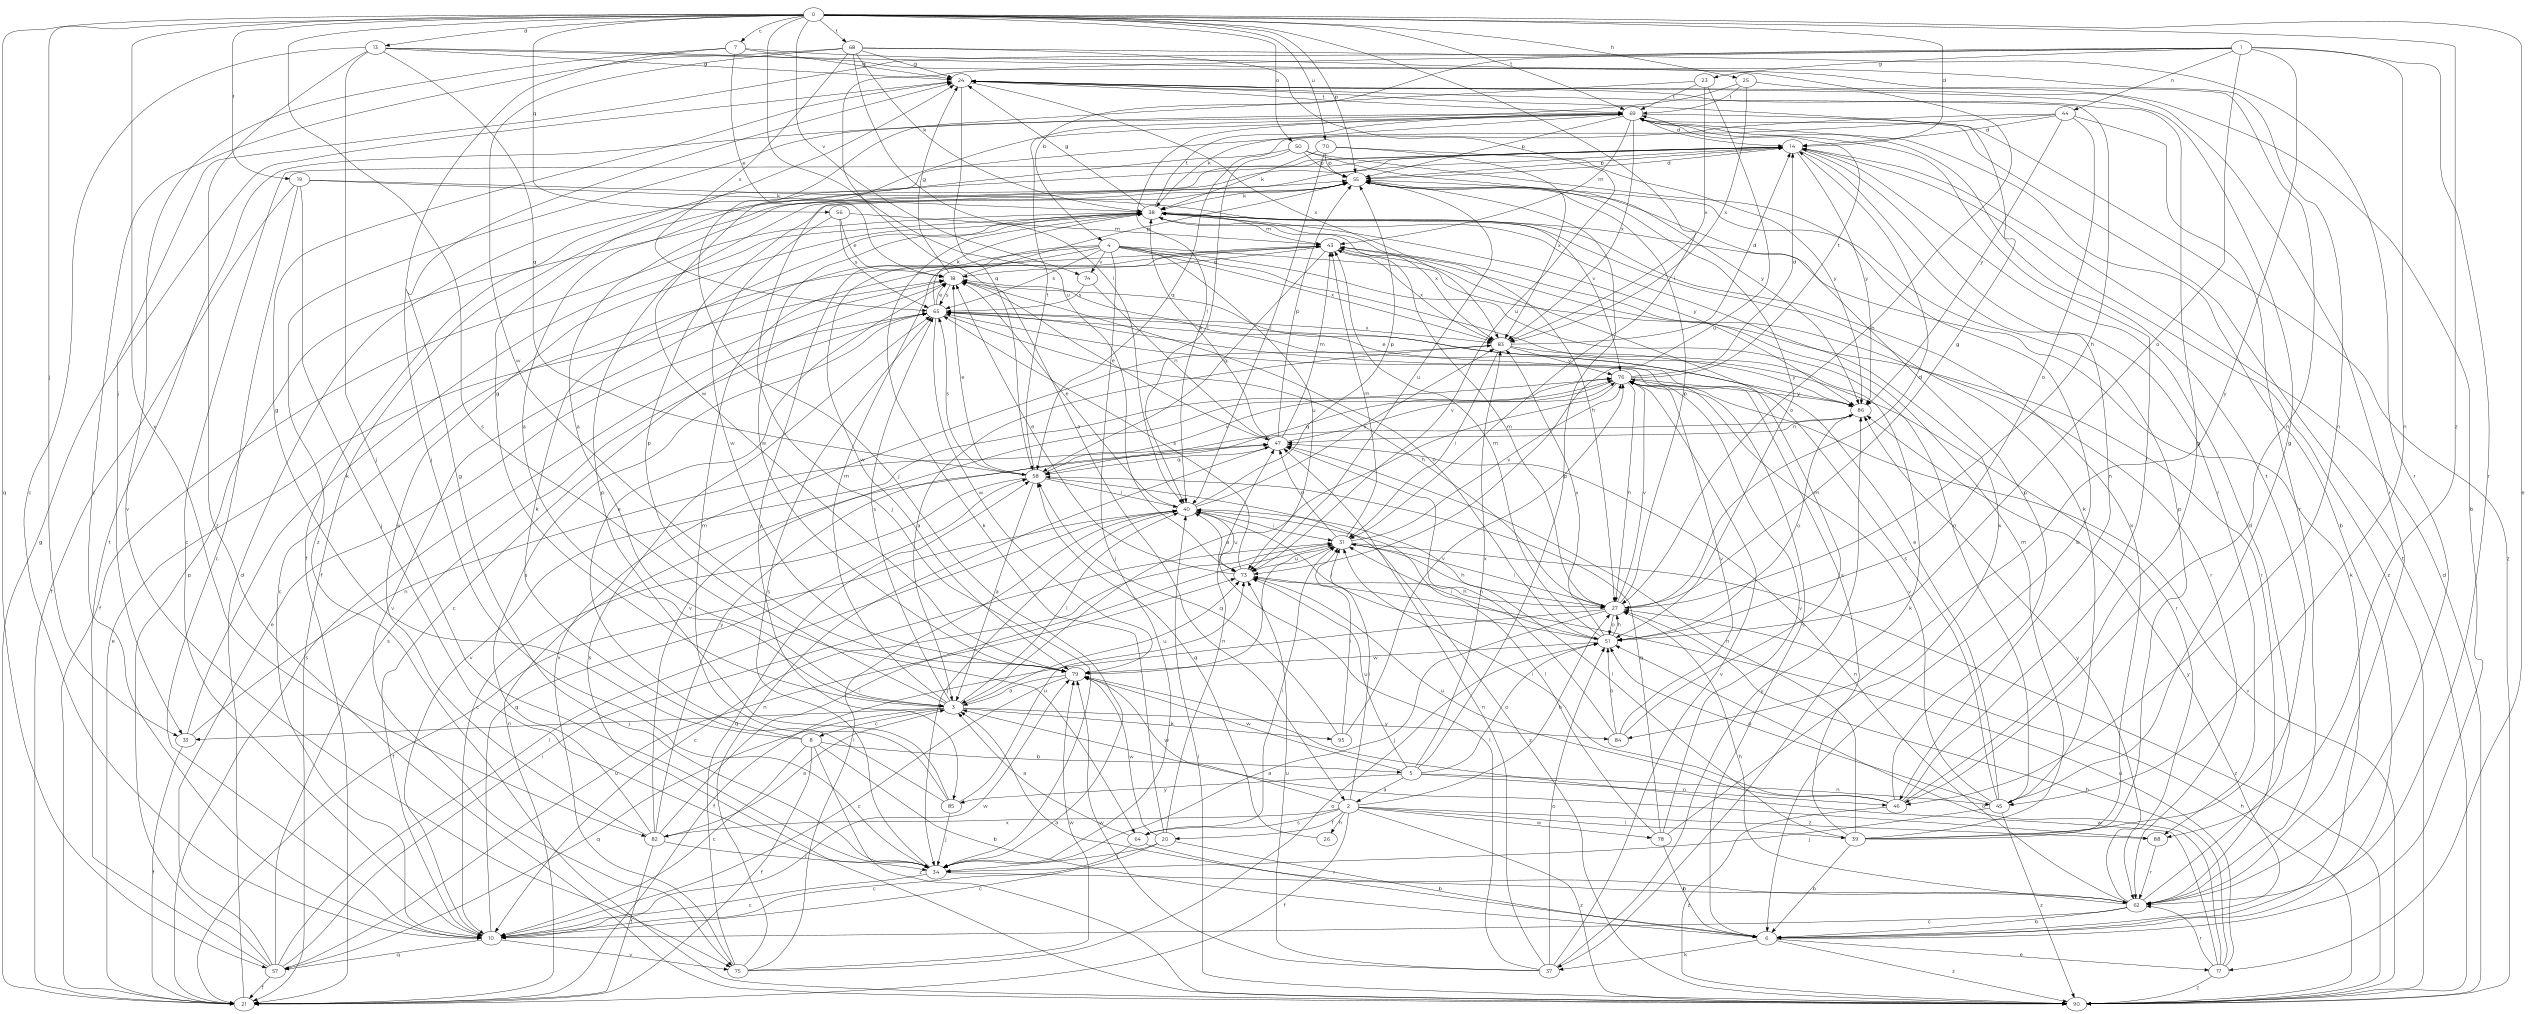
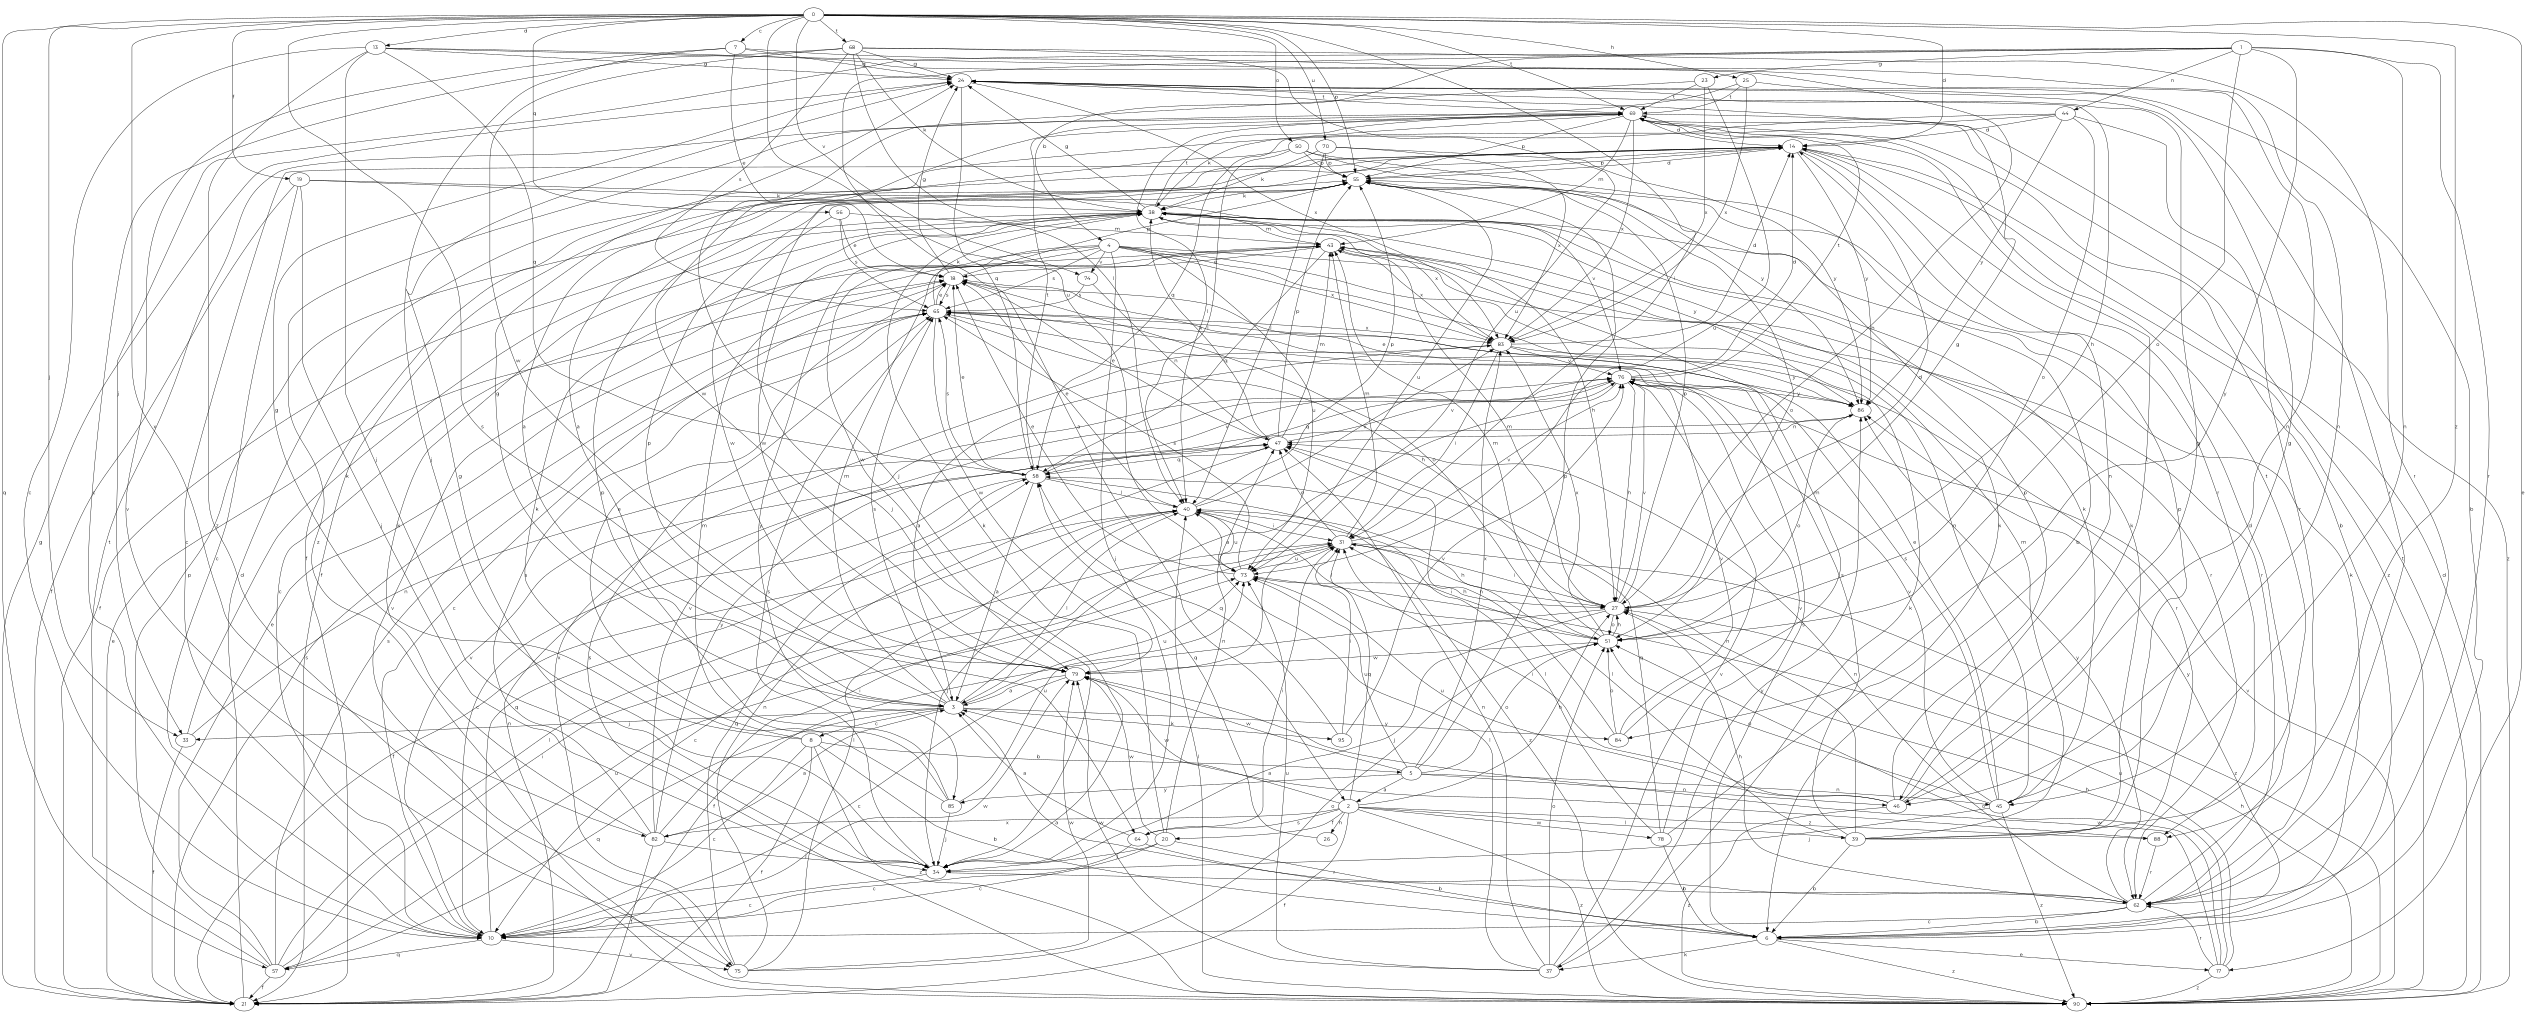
(1370, 674) -> (1370, 674)
